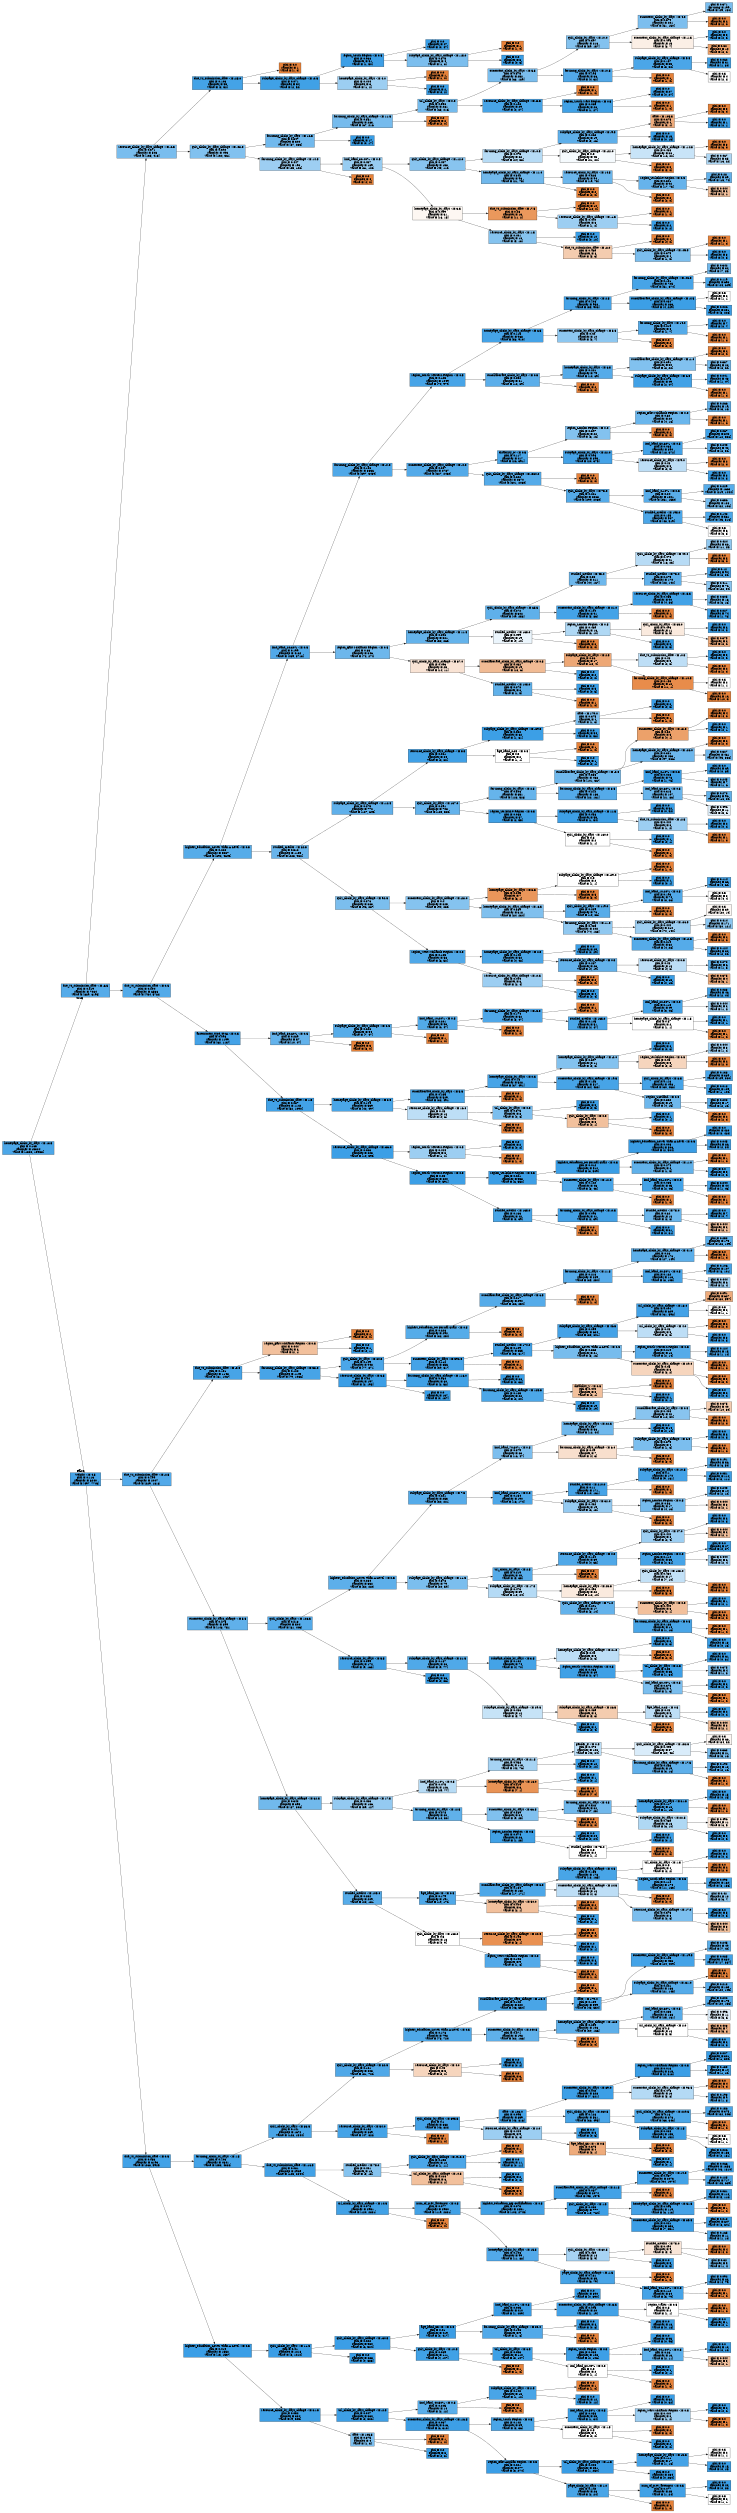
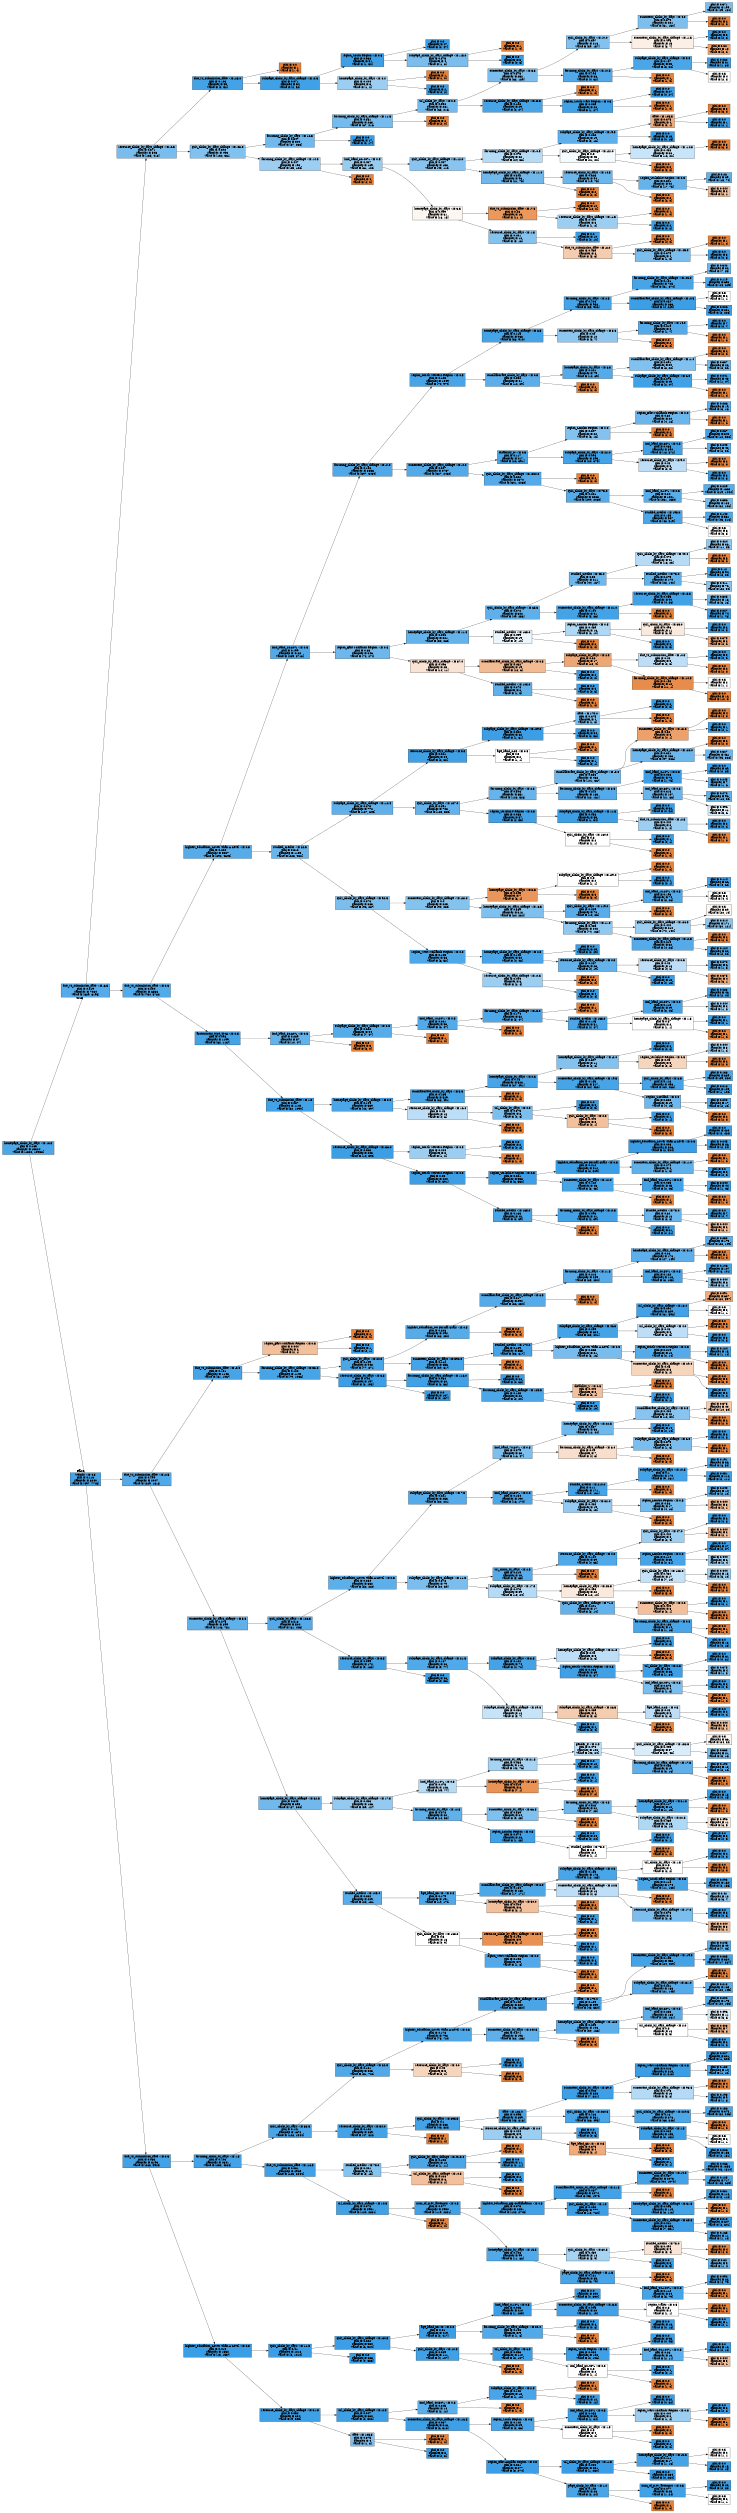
(719, 8) -> (719, 8)
(719, 159) -> none
none -> (719, 1574)
